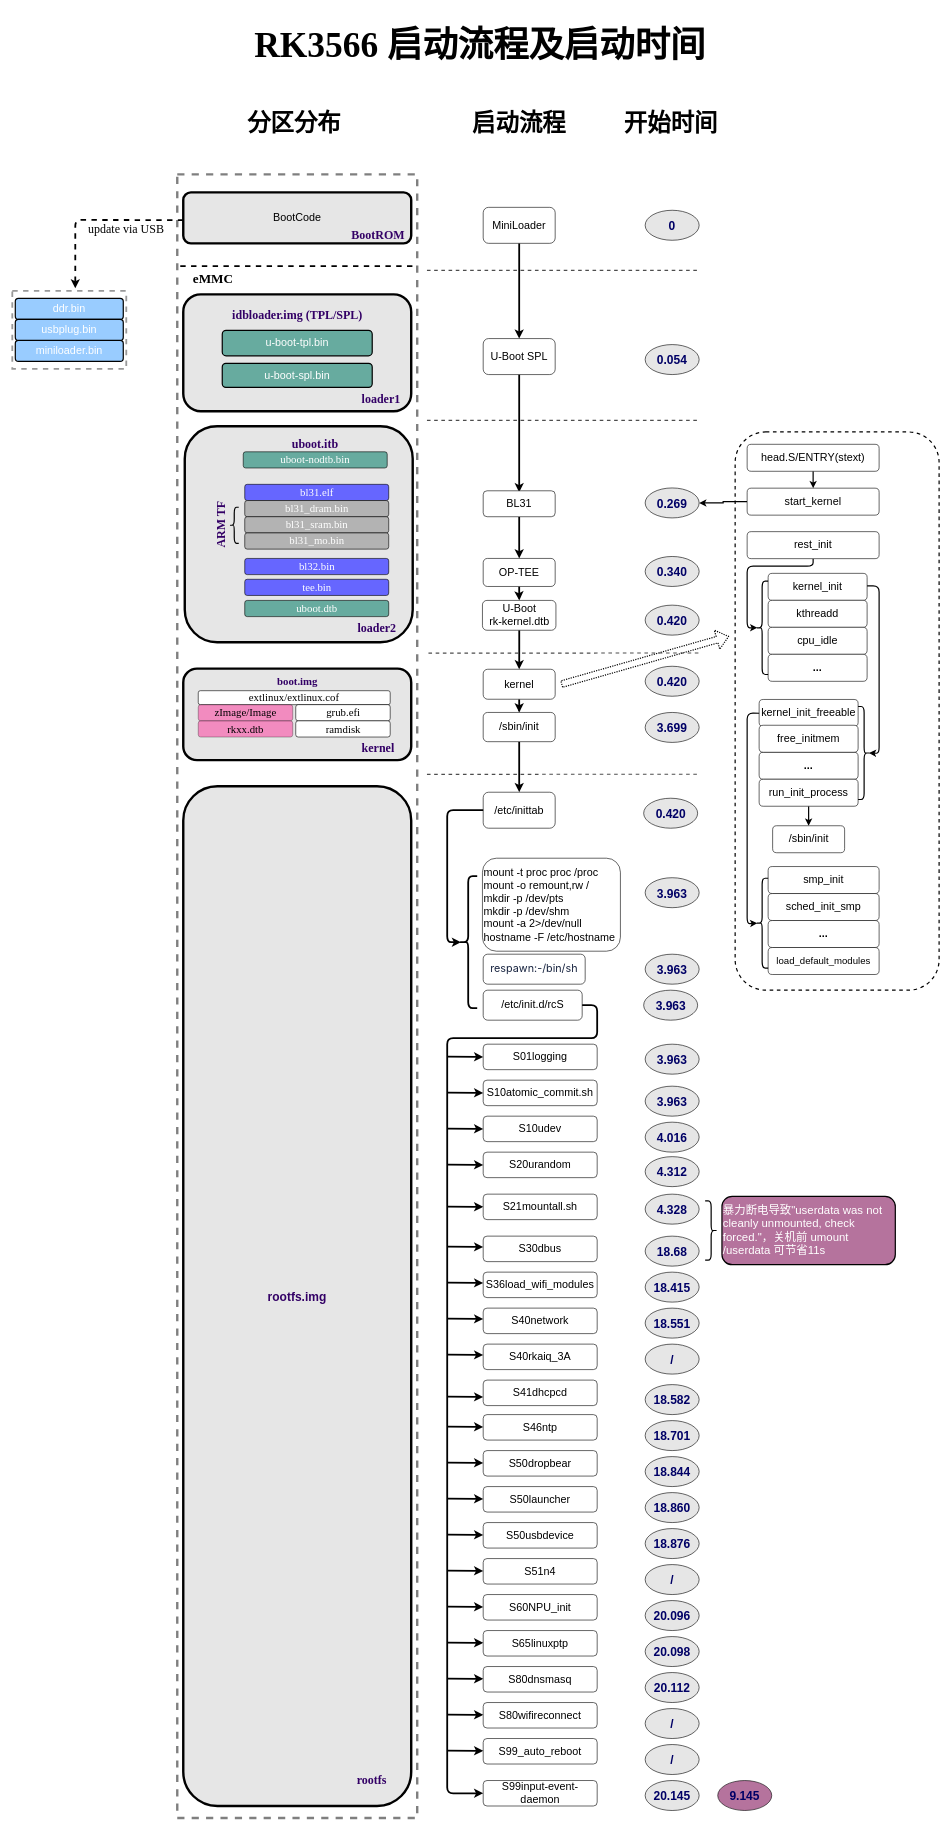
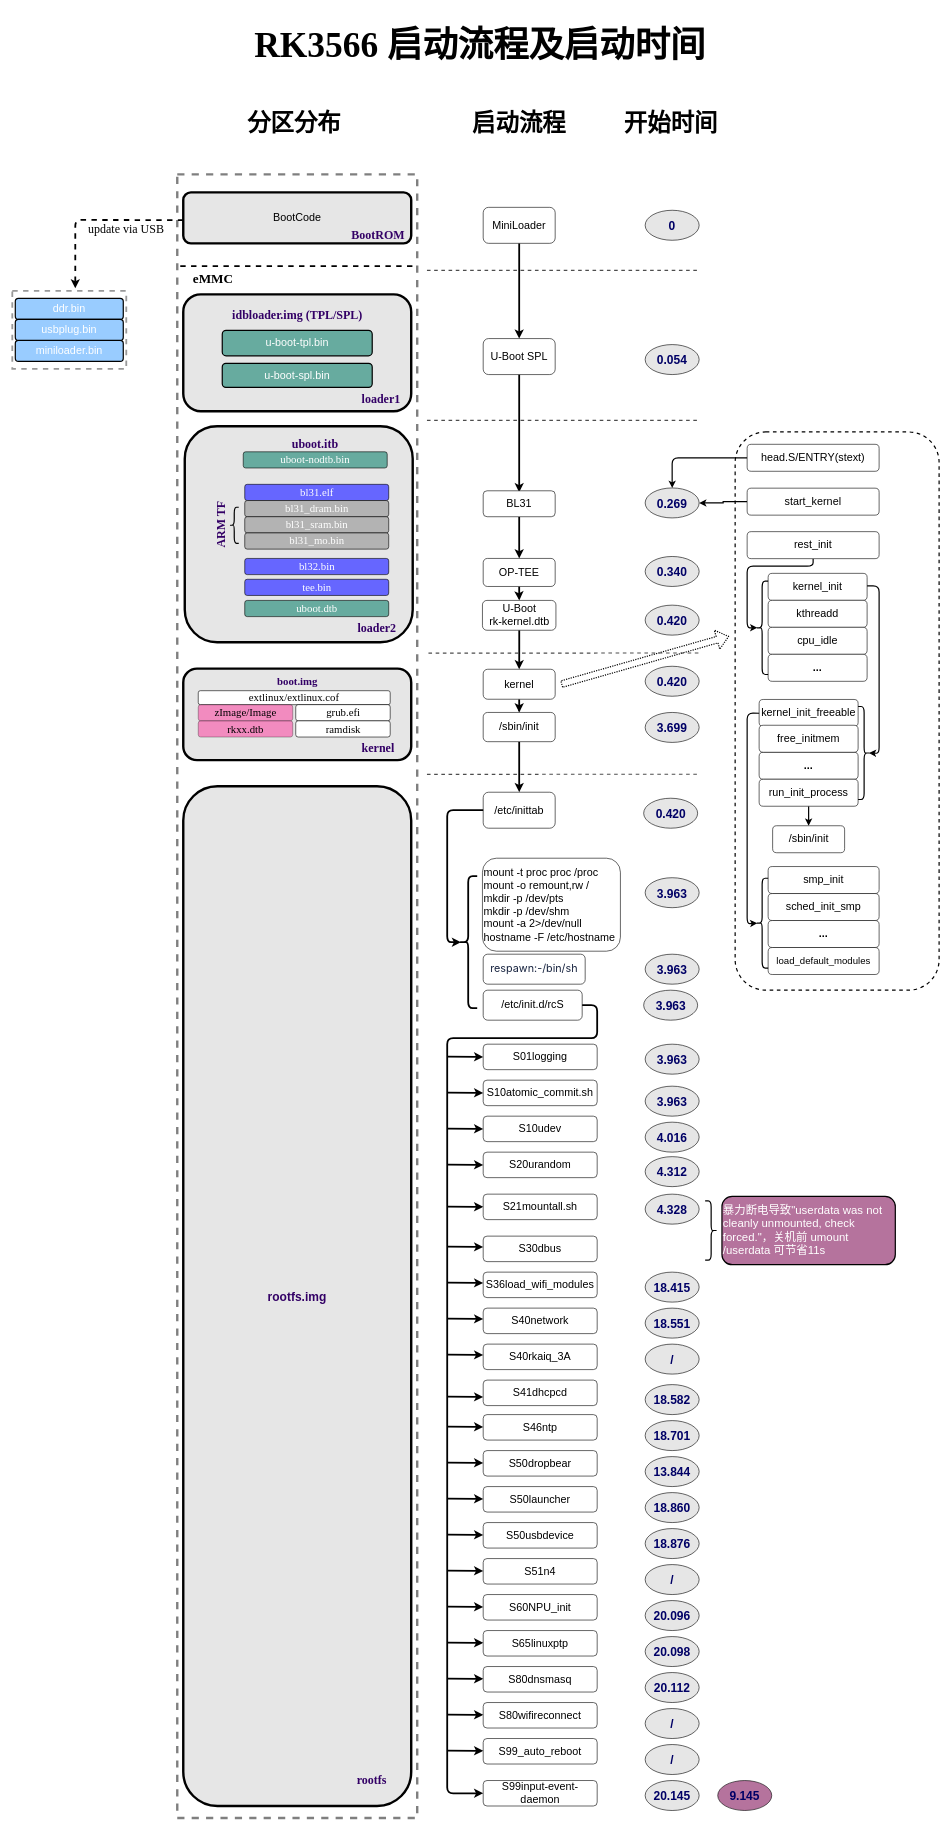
(813, 480) -> (698, 458)
(672, 1251) -> none
(672, 1472) -> (672, 1472)
